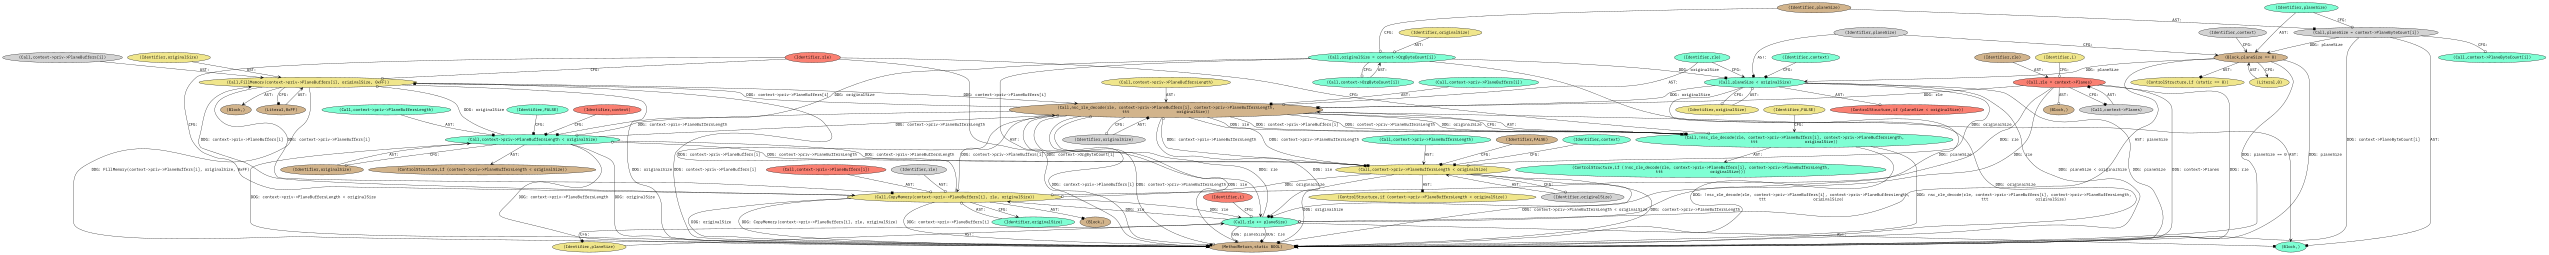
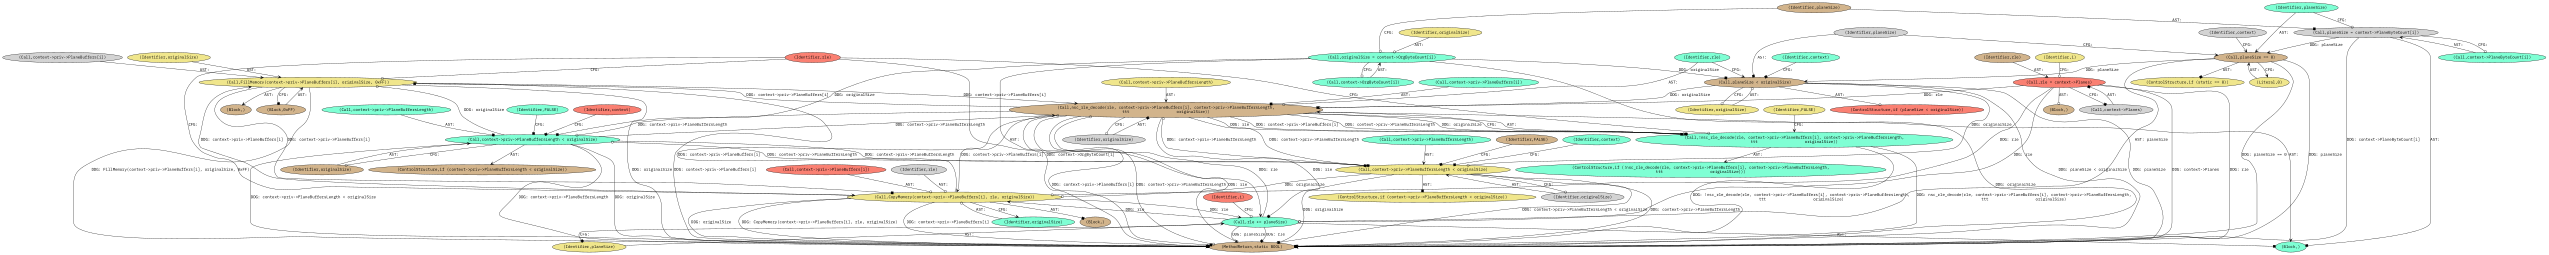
none -> (2439, 44)
(2251, 58) -> (2251, 58)
(1755, 82) -> (1755, 82)
(281, 110) -> (281, 110)
(1812, 184) -> none
